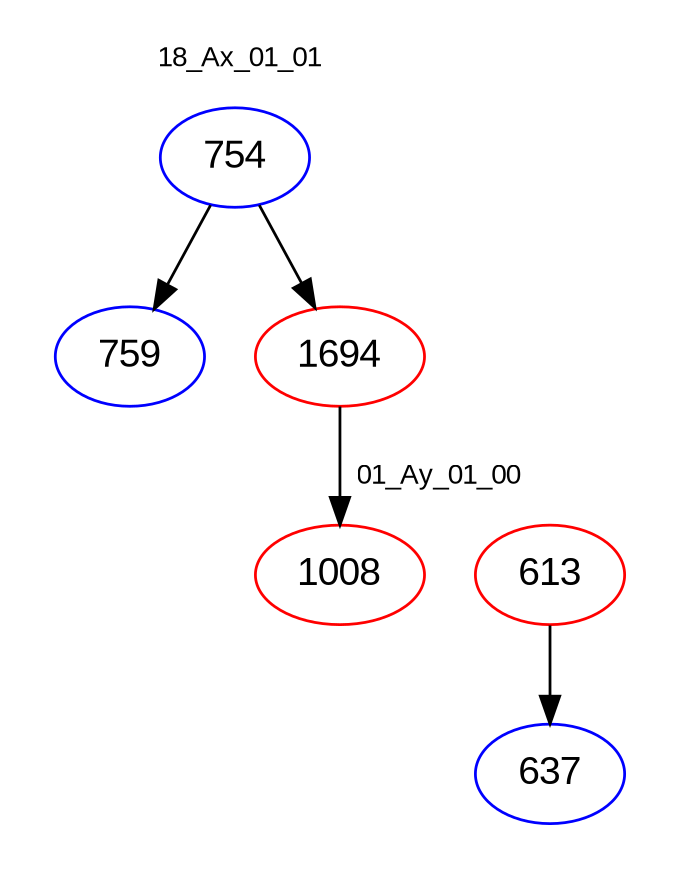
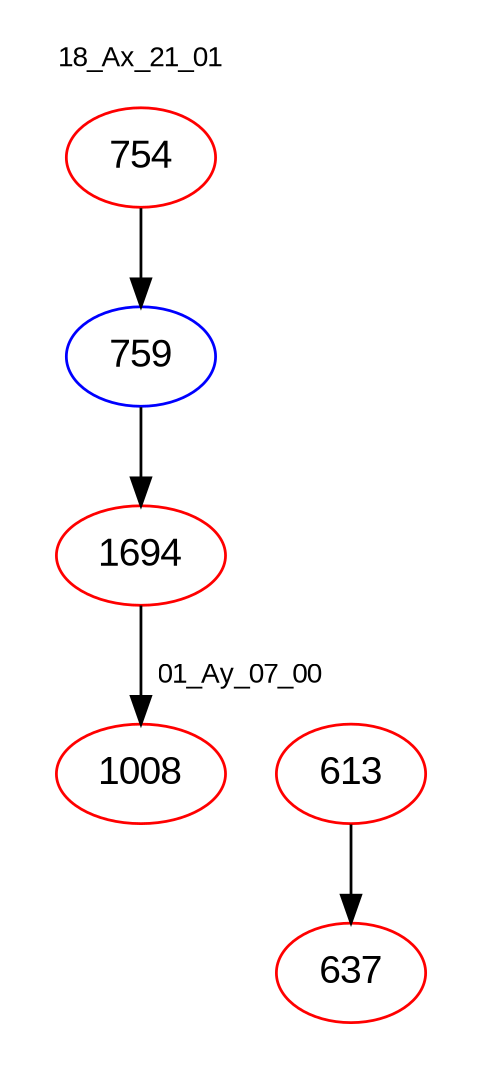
(240, 59) -> (141, 59)
(235, 158) -> (141, 158)
(280, 244) -> (141, 442)
(439, 477) -> (240, 676)
(550, 774) -> (351, 973)
